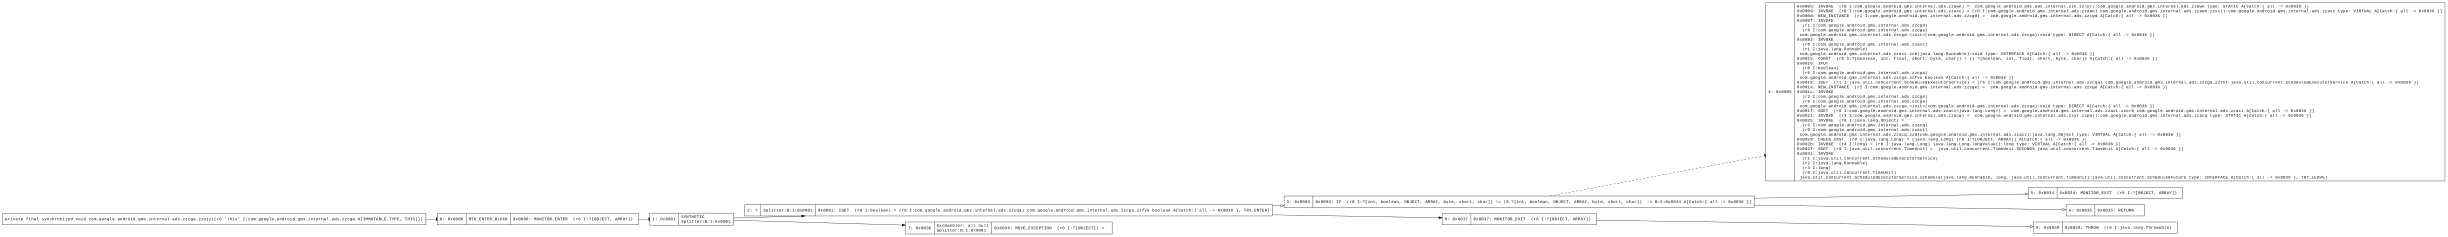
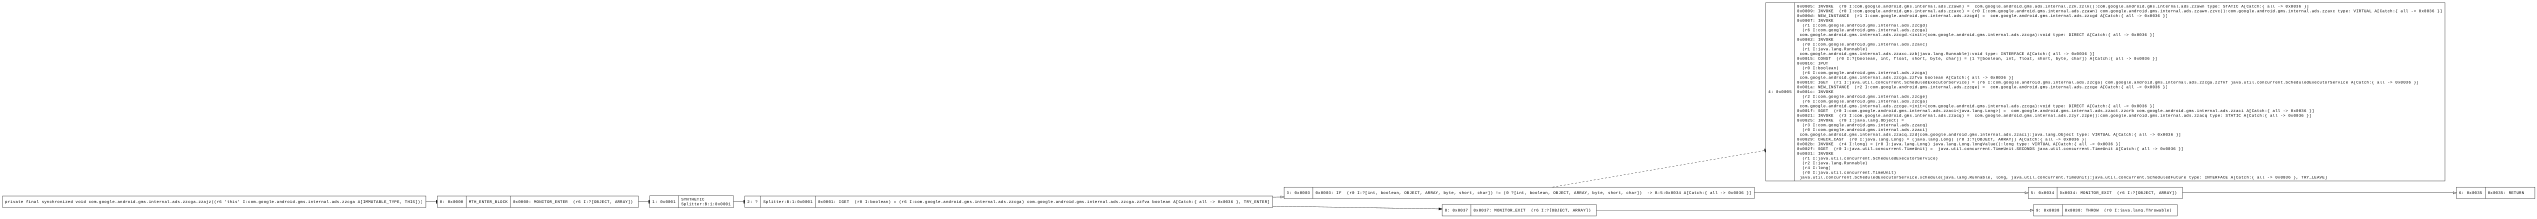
(1909, 207) -> (2318, 193)
(768, 217) -> (738, 202)
(1009, 228) -> none
